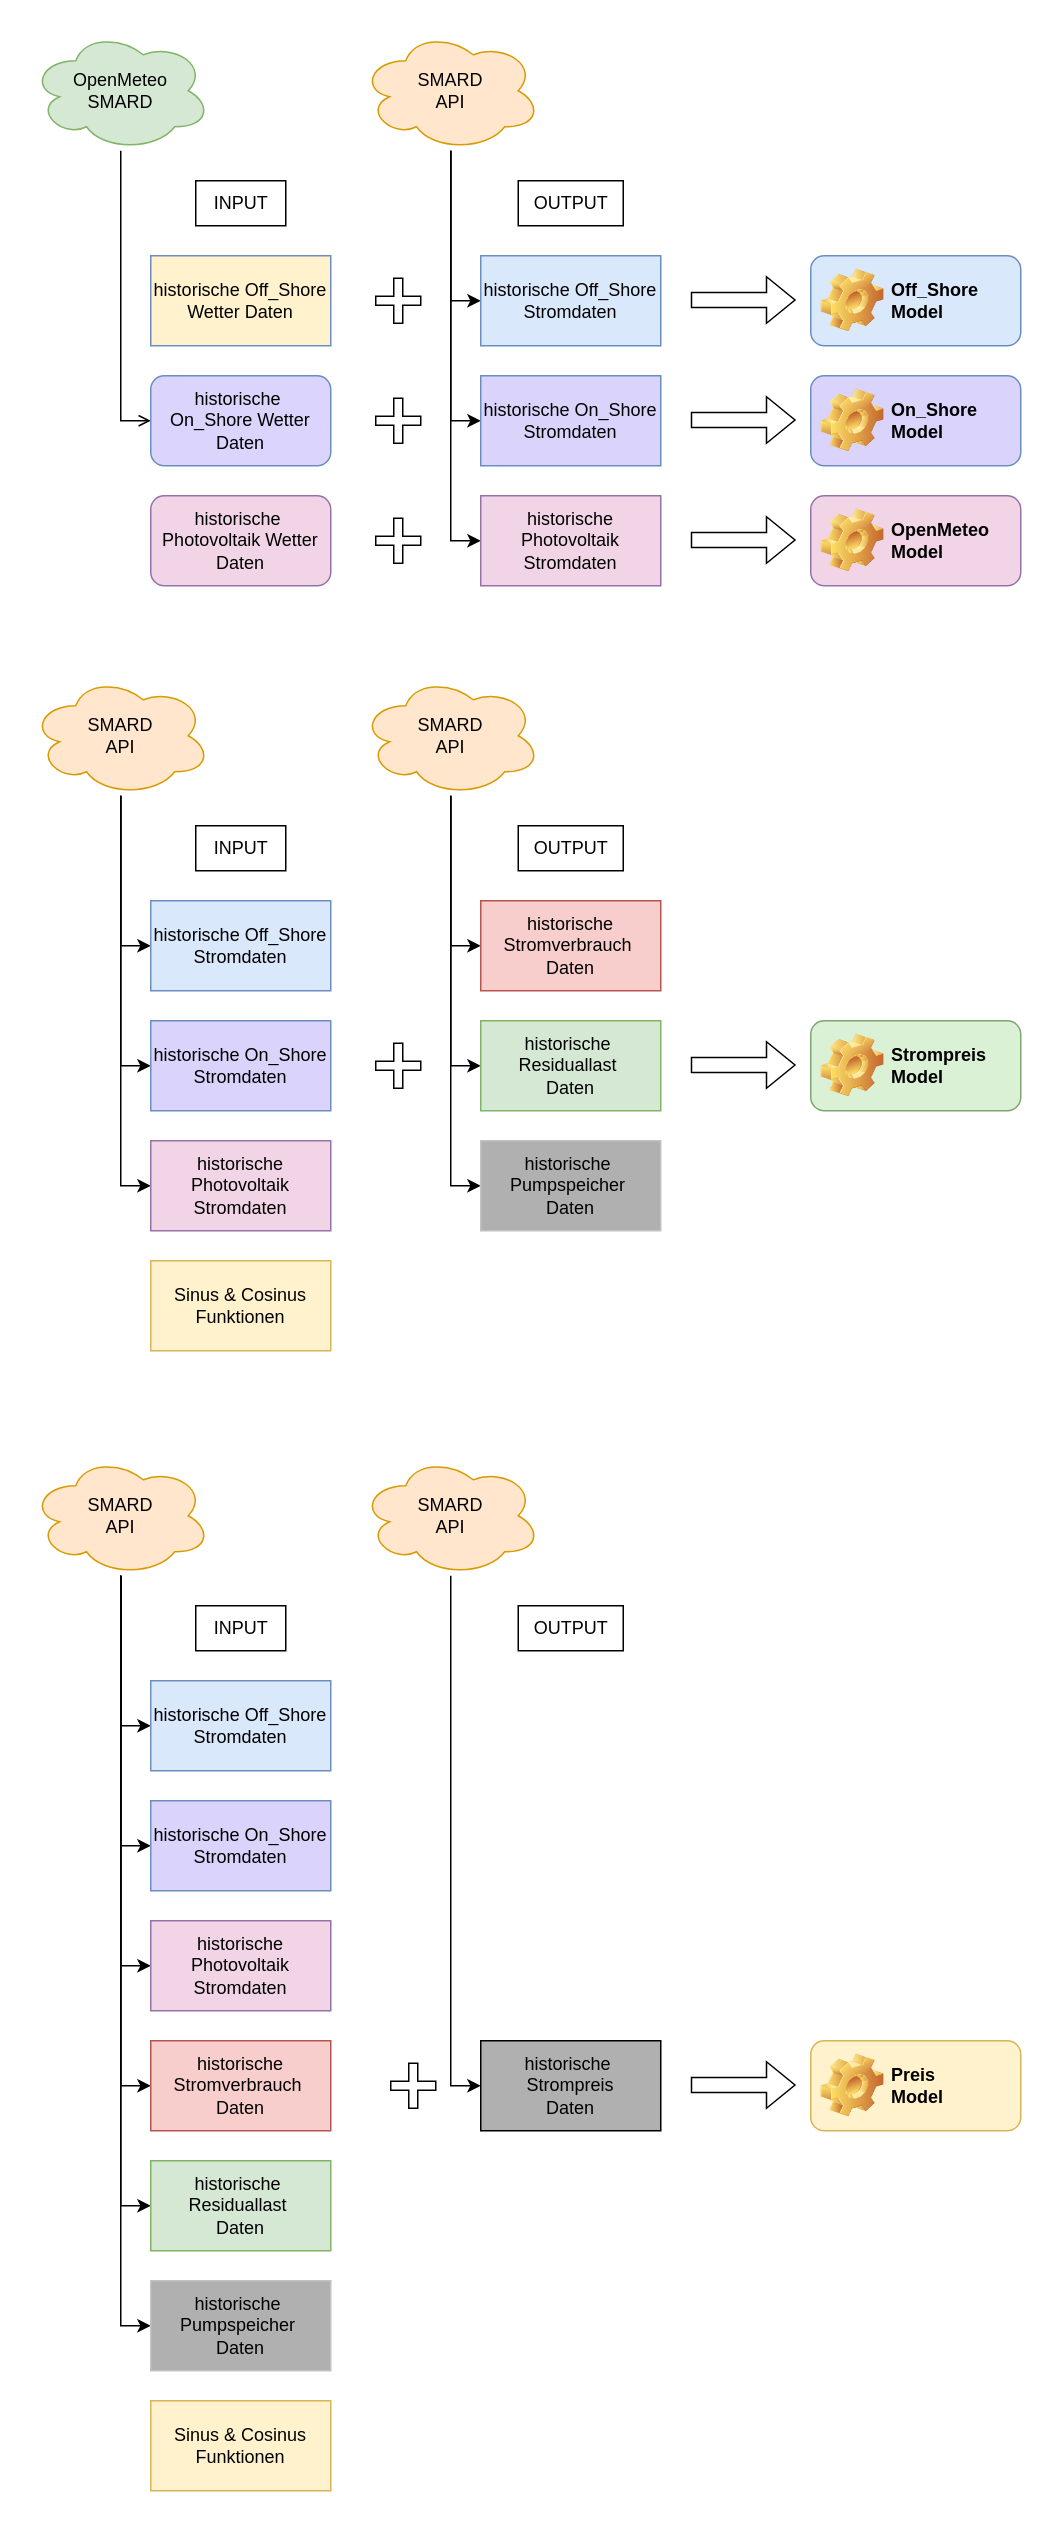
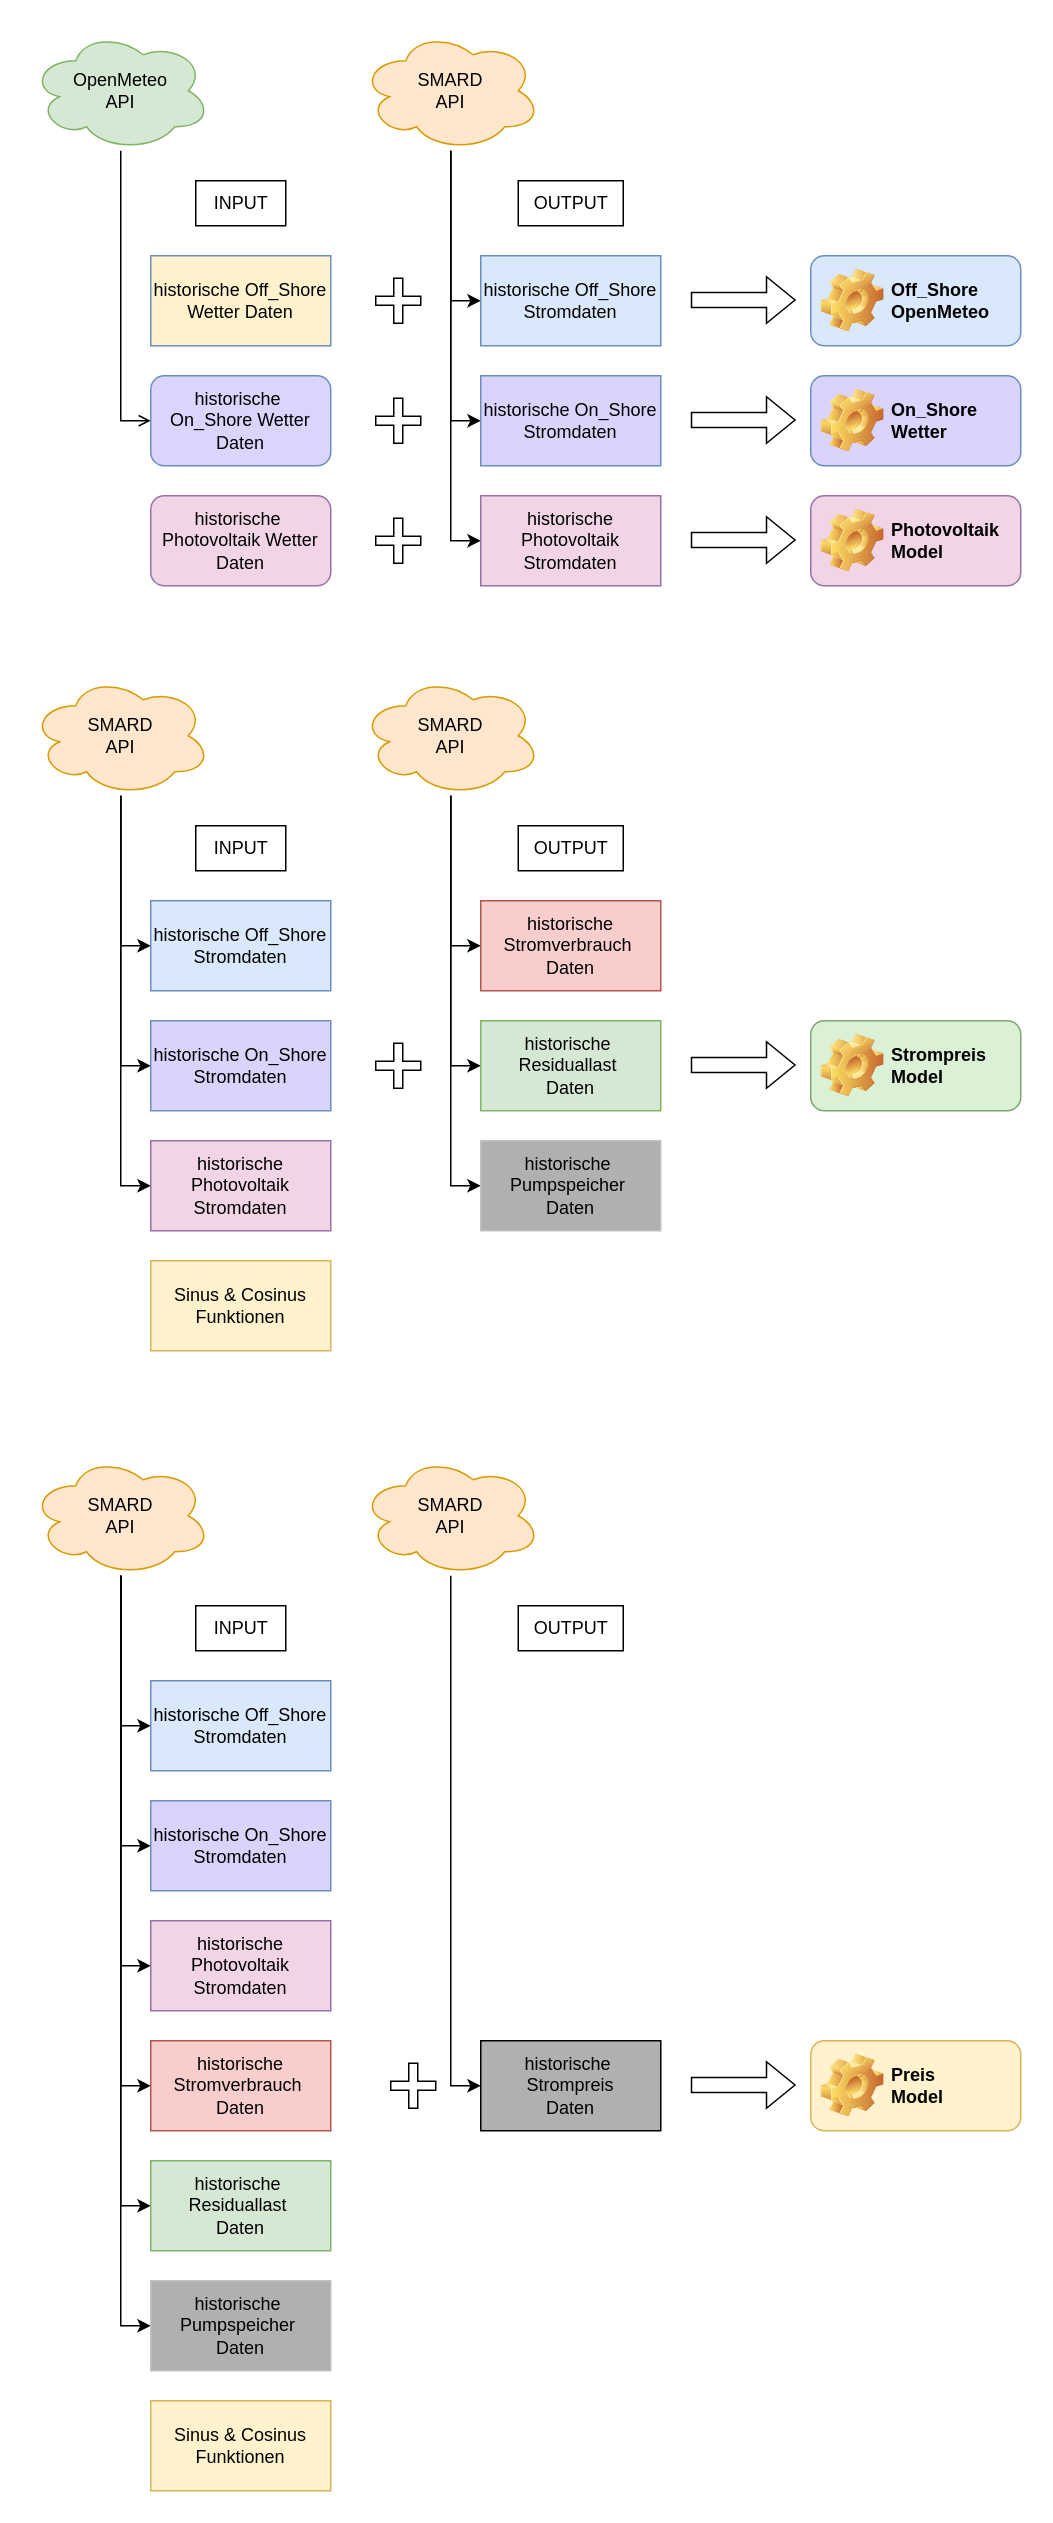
(121, 91) -> (121, 91)
(956, 301) -> (956, 301)
(956, 421) -> (956, 421)
(956, 541) -> (956, 541)
